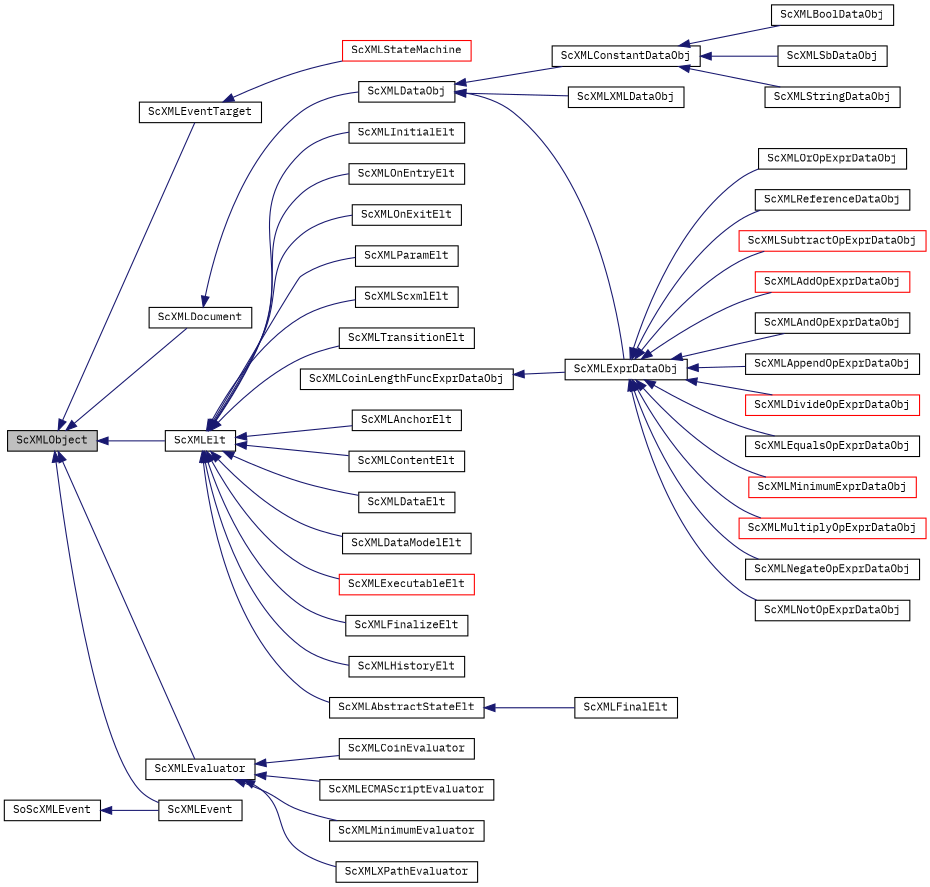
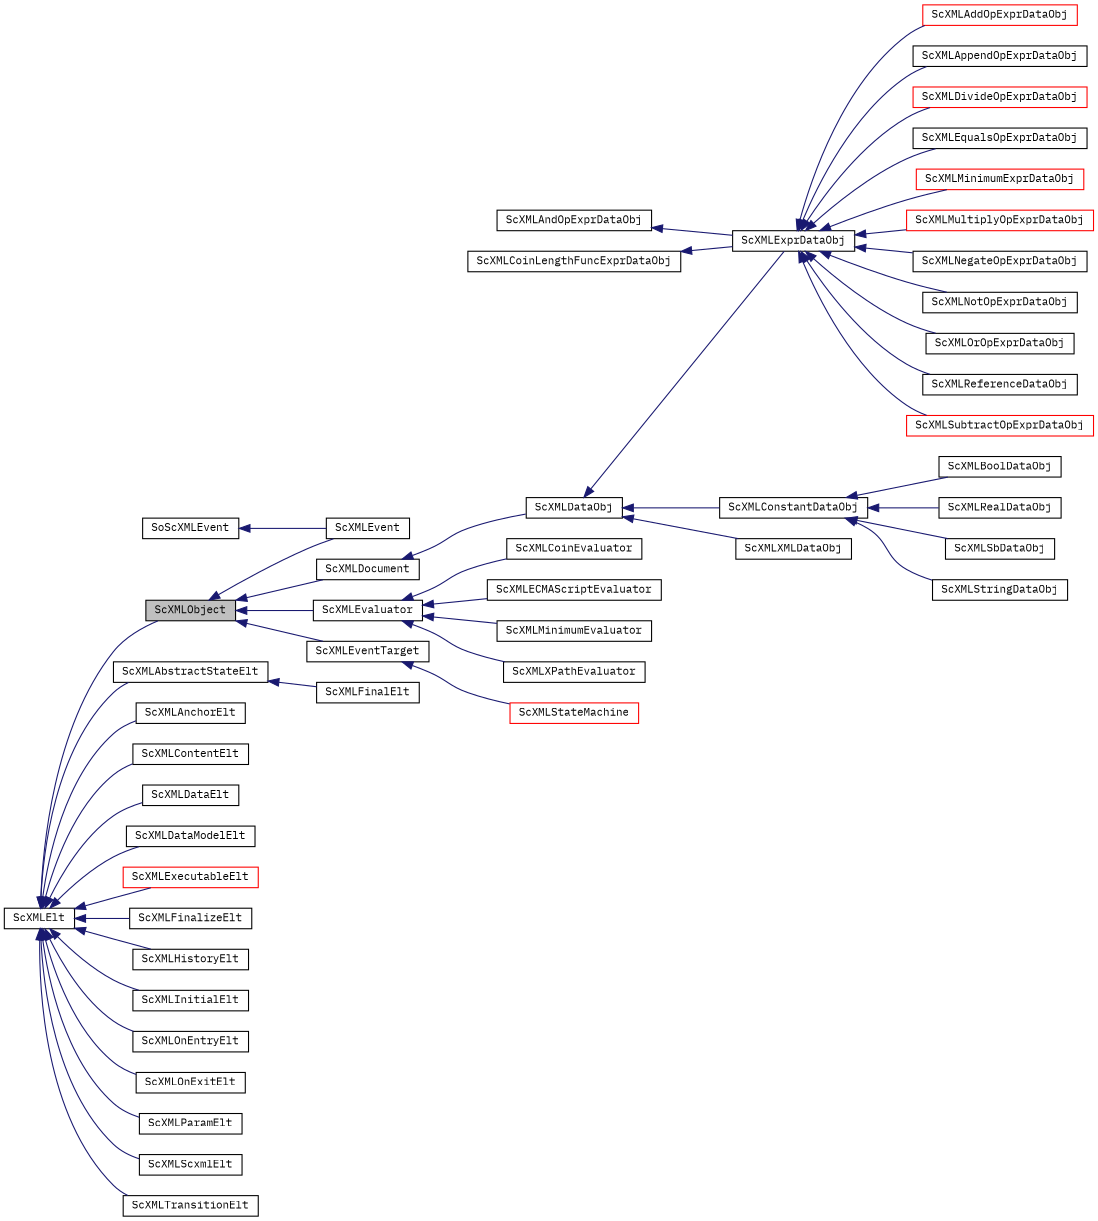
(733, 345) -> (698, 232)
(137, 441) -> (67, 743)
none -> (1000, 508)
